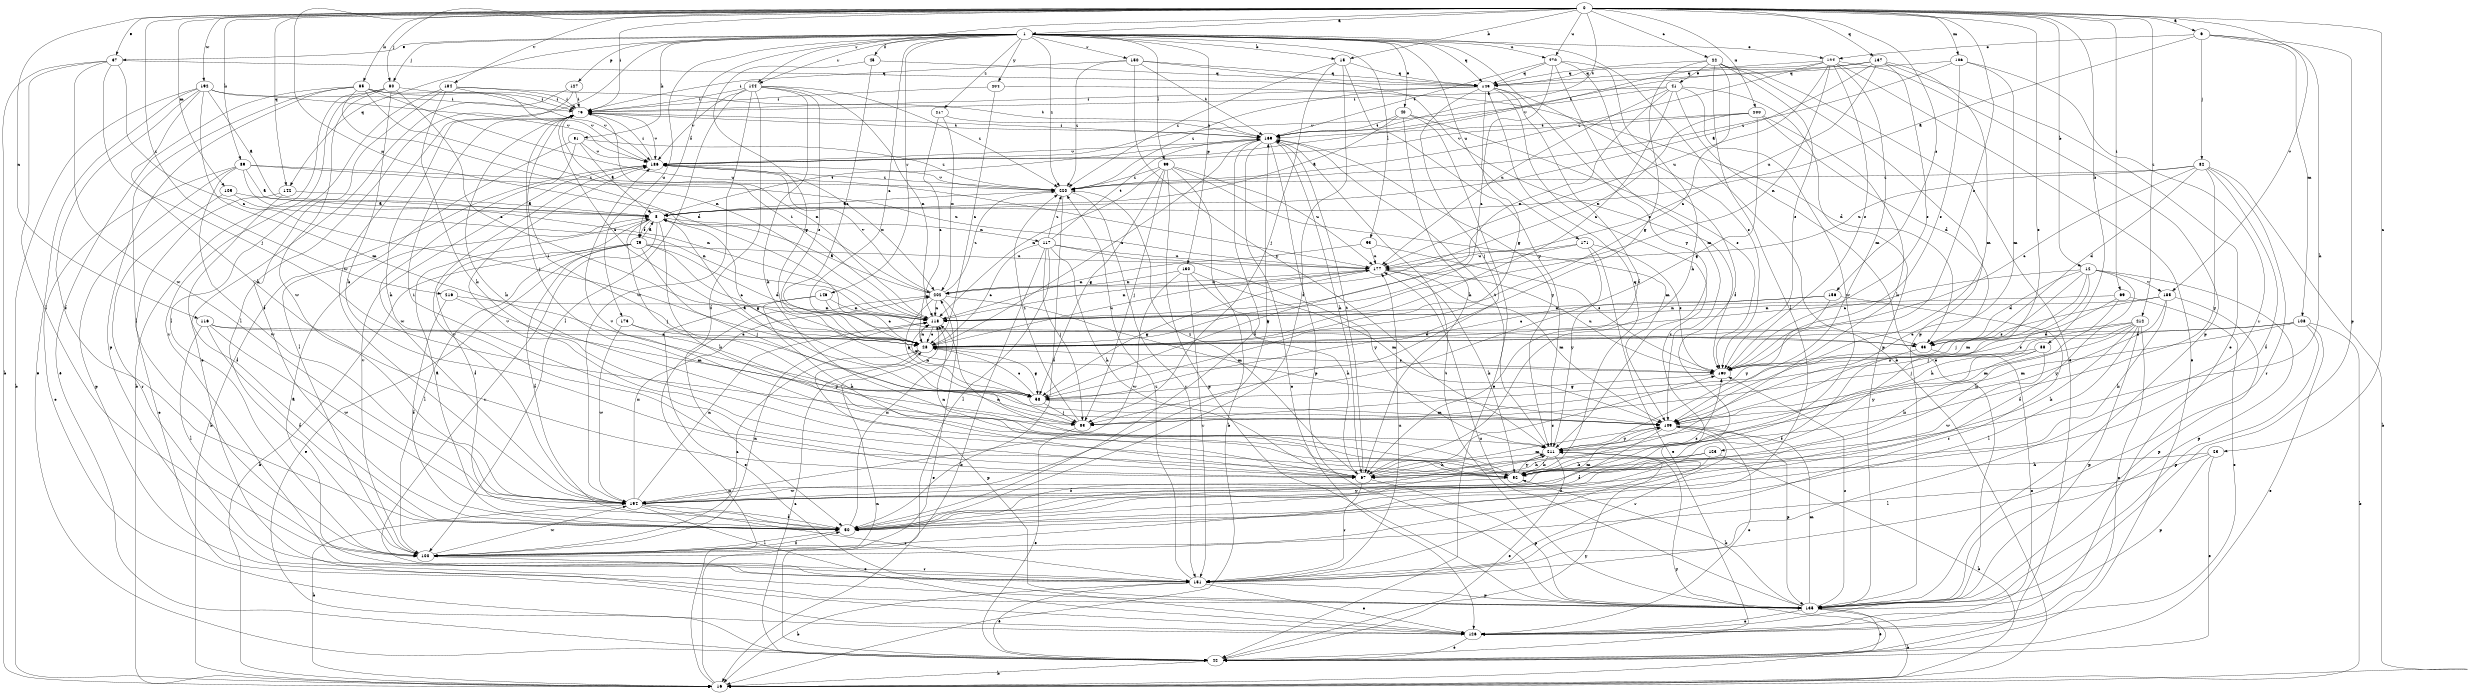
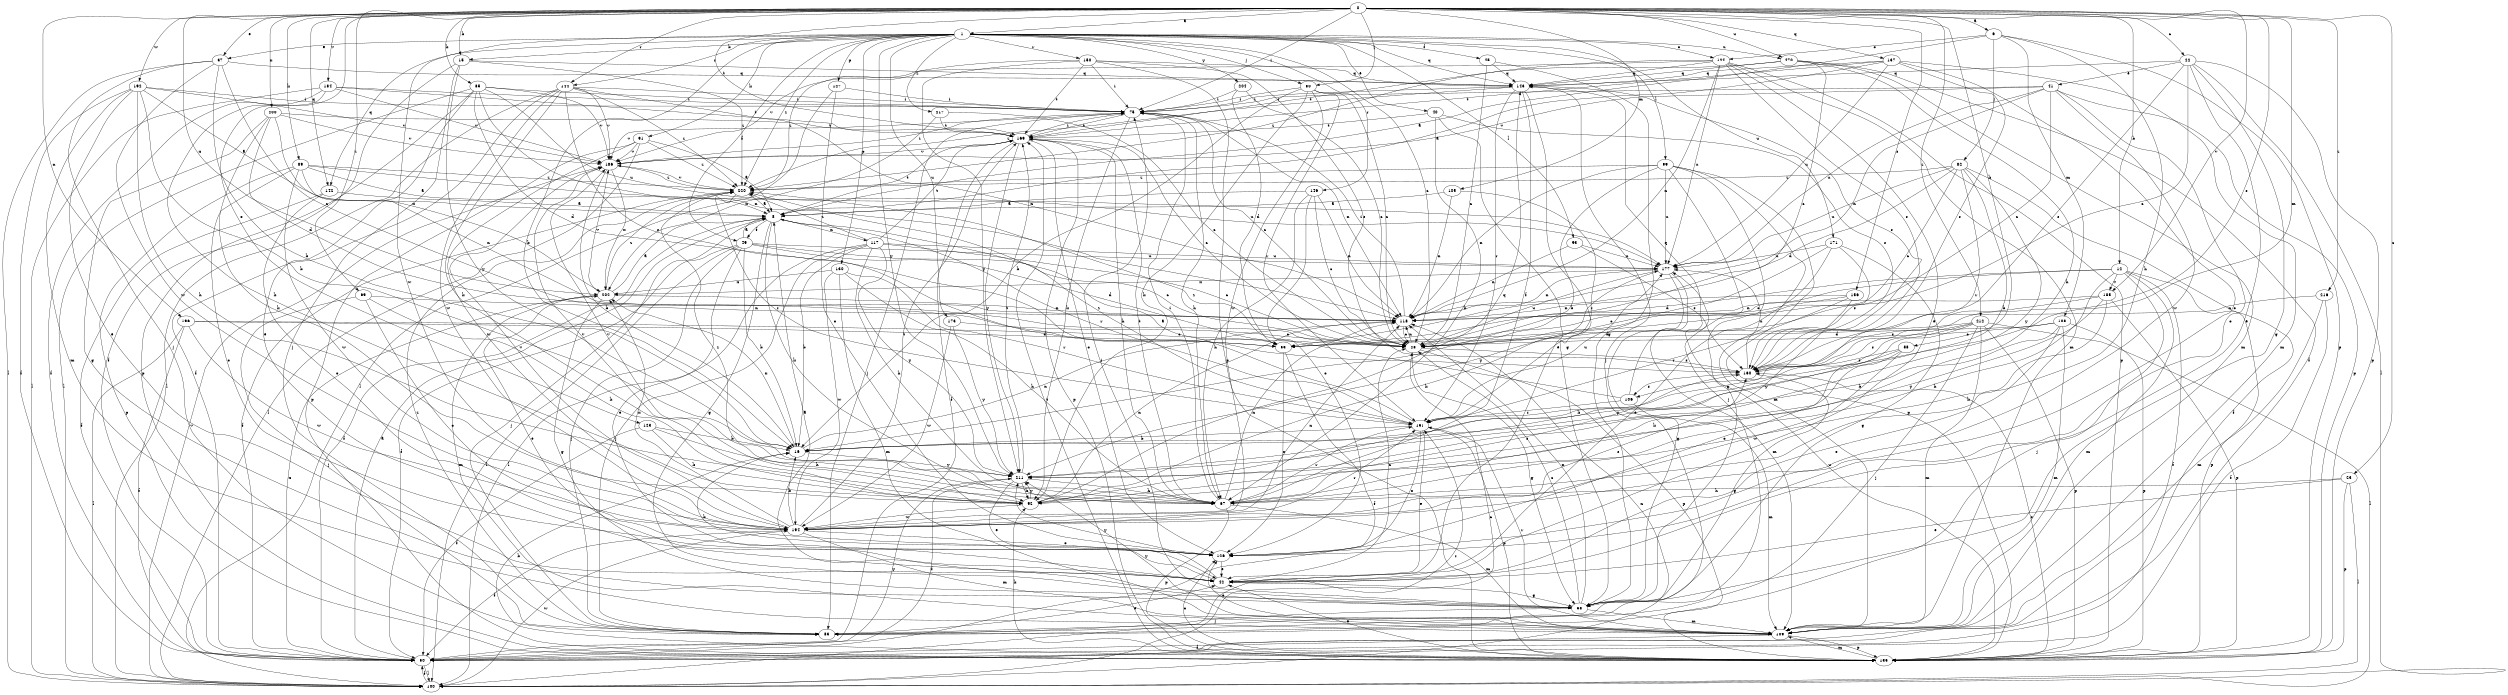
(1040, 204) -> (1058, 198)
(1913, 269) -> (1686, 378)
(205, 321) -> (186, 321)
none -> (1333, 456)
none -> (1400, 586)
none -> (545, 641)
